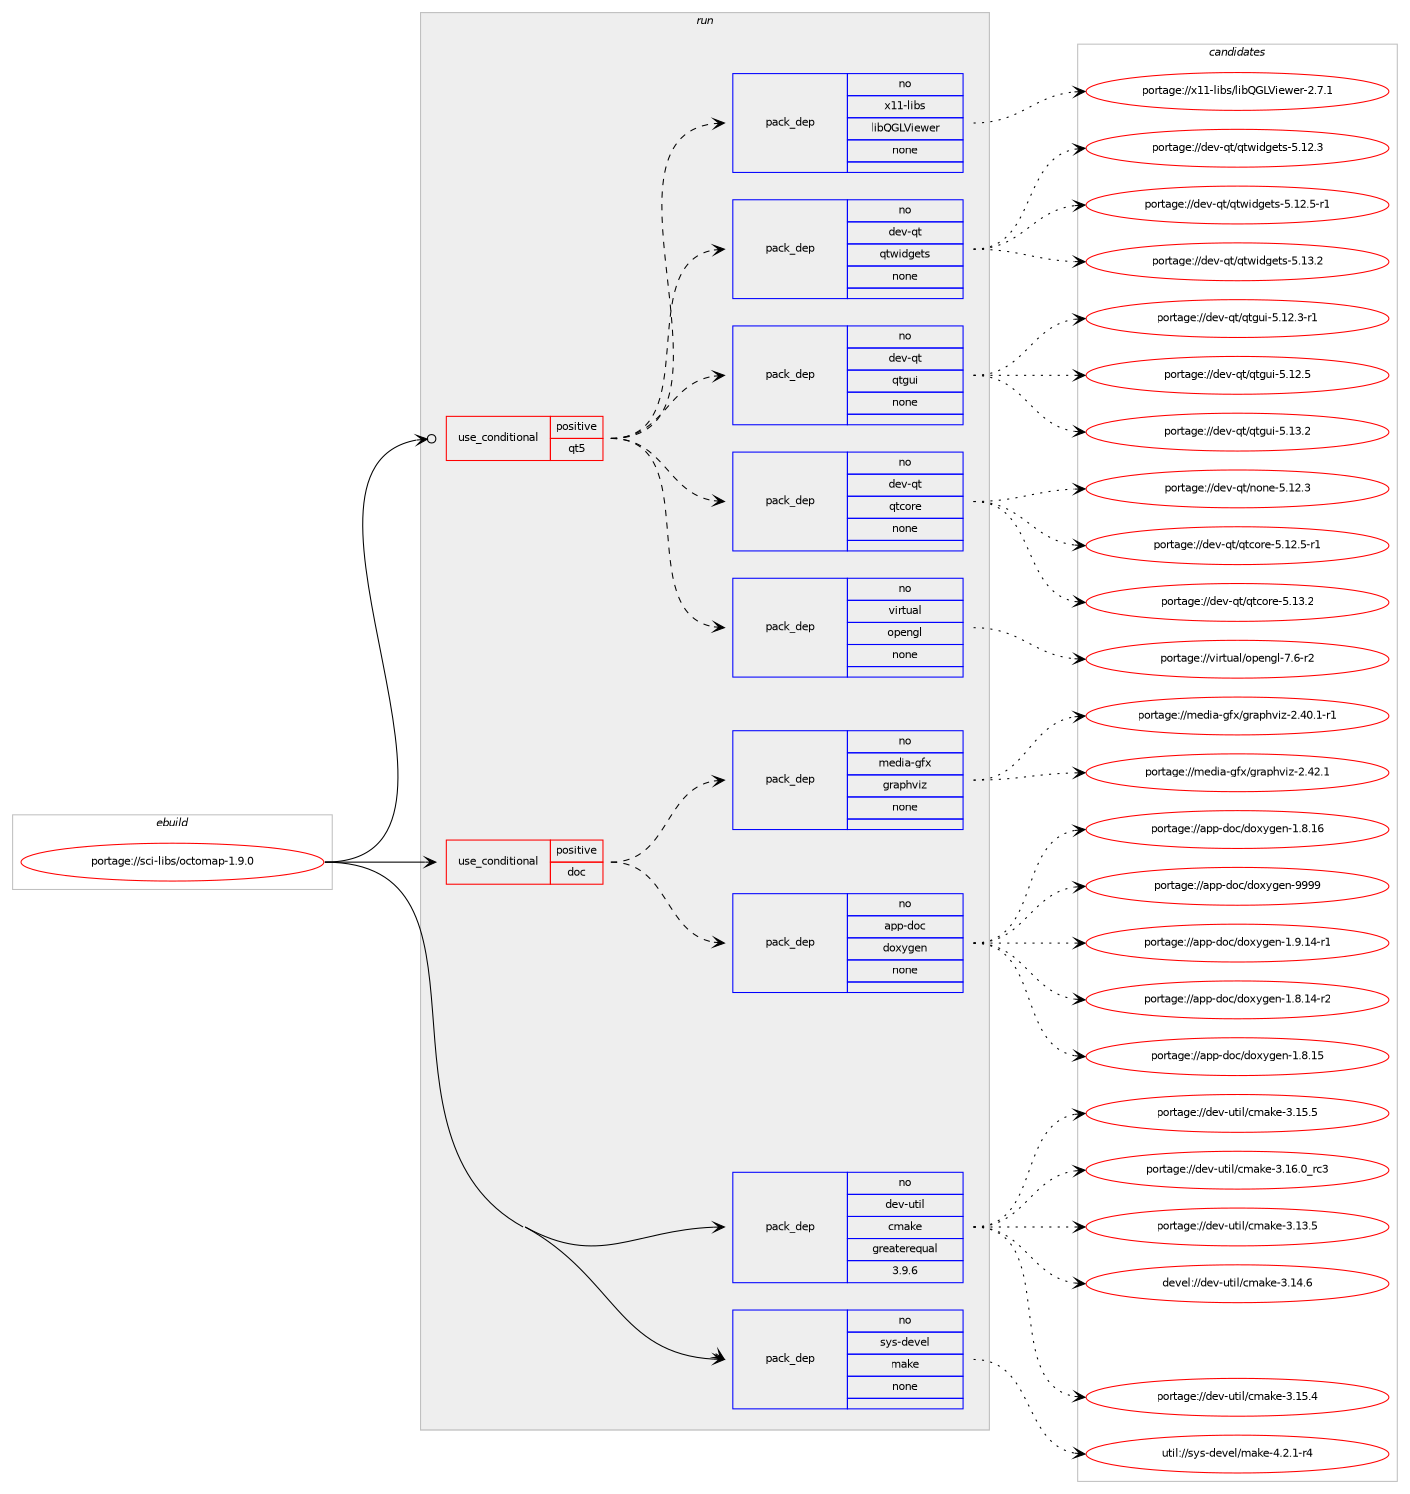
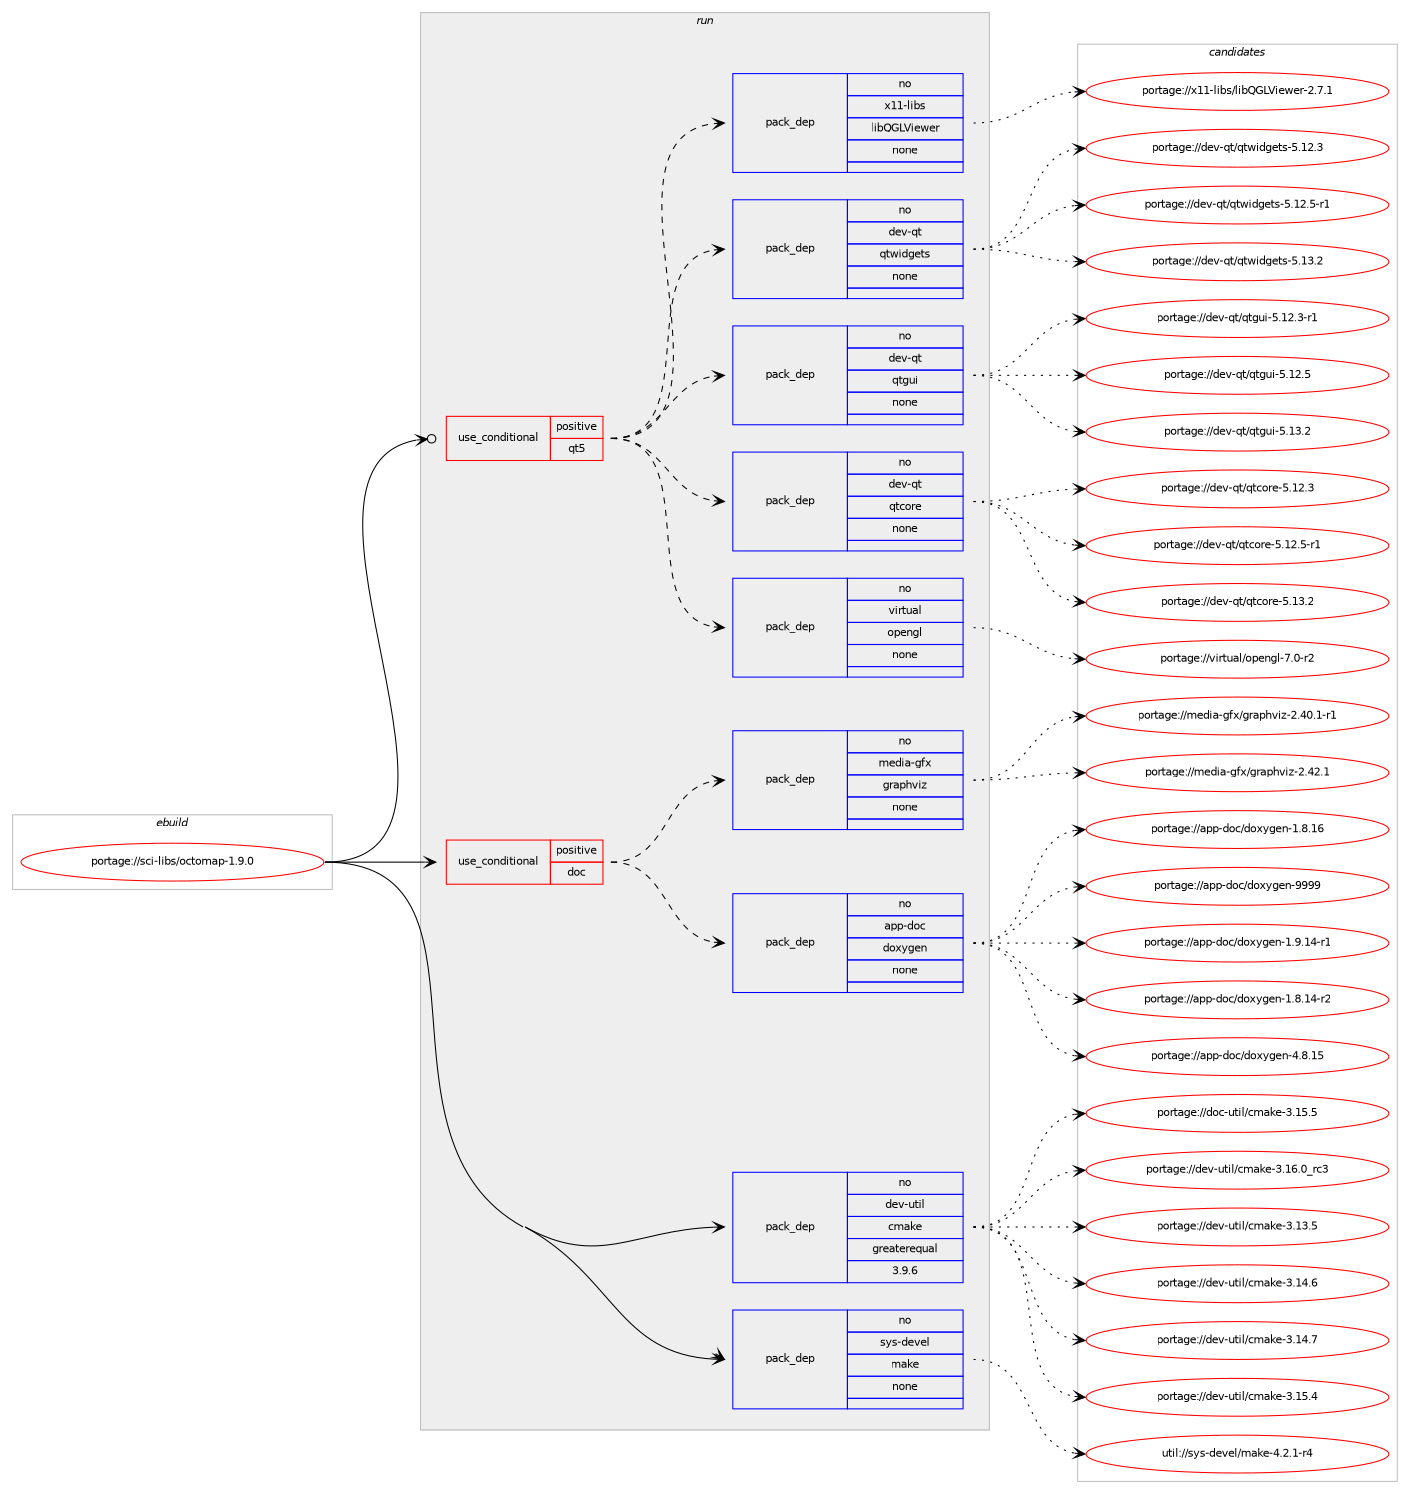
(1237, 489) -> (1237, 489)
(1237, 659) -> (1237, 659)
(1237, 1057) -> (1237, 1057)
(1237, 1113) -> (1237, 1113)
(1237, 1284) -> (1237, 1284)
none -> (1237, 1341)
